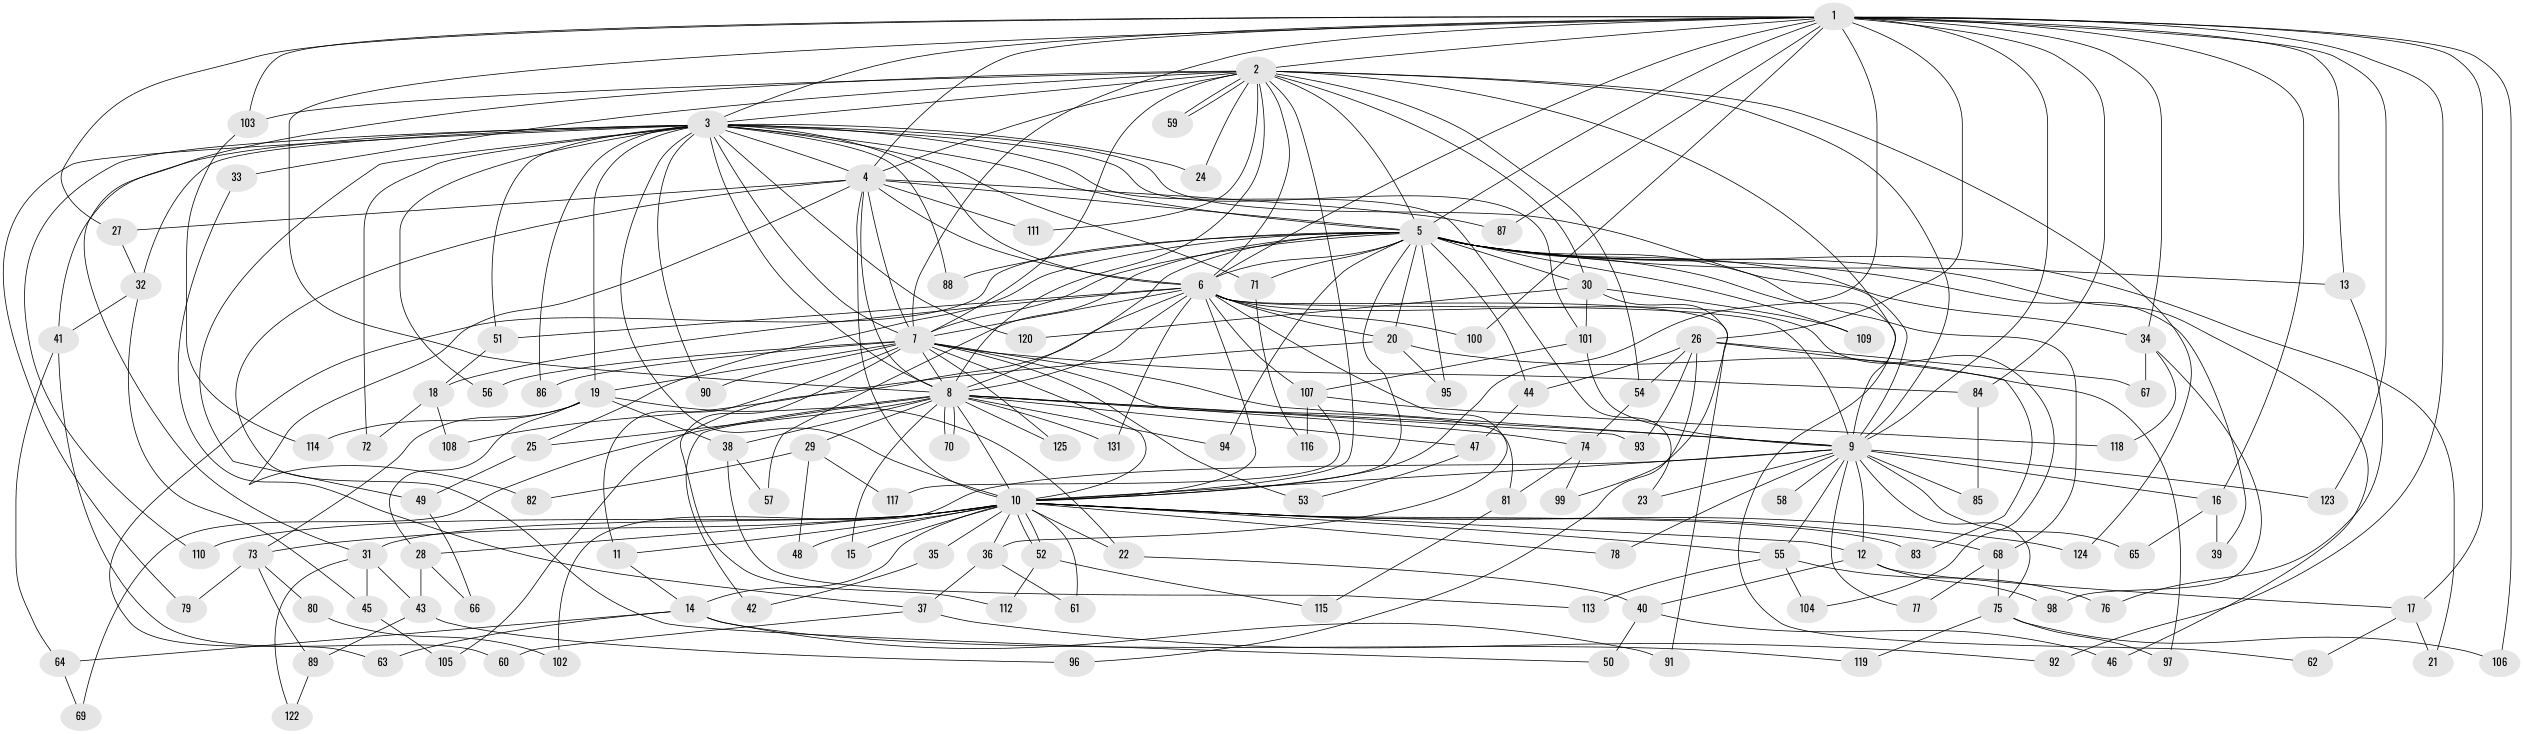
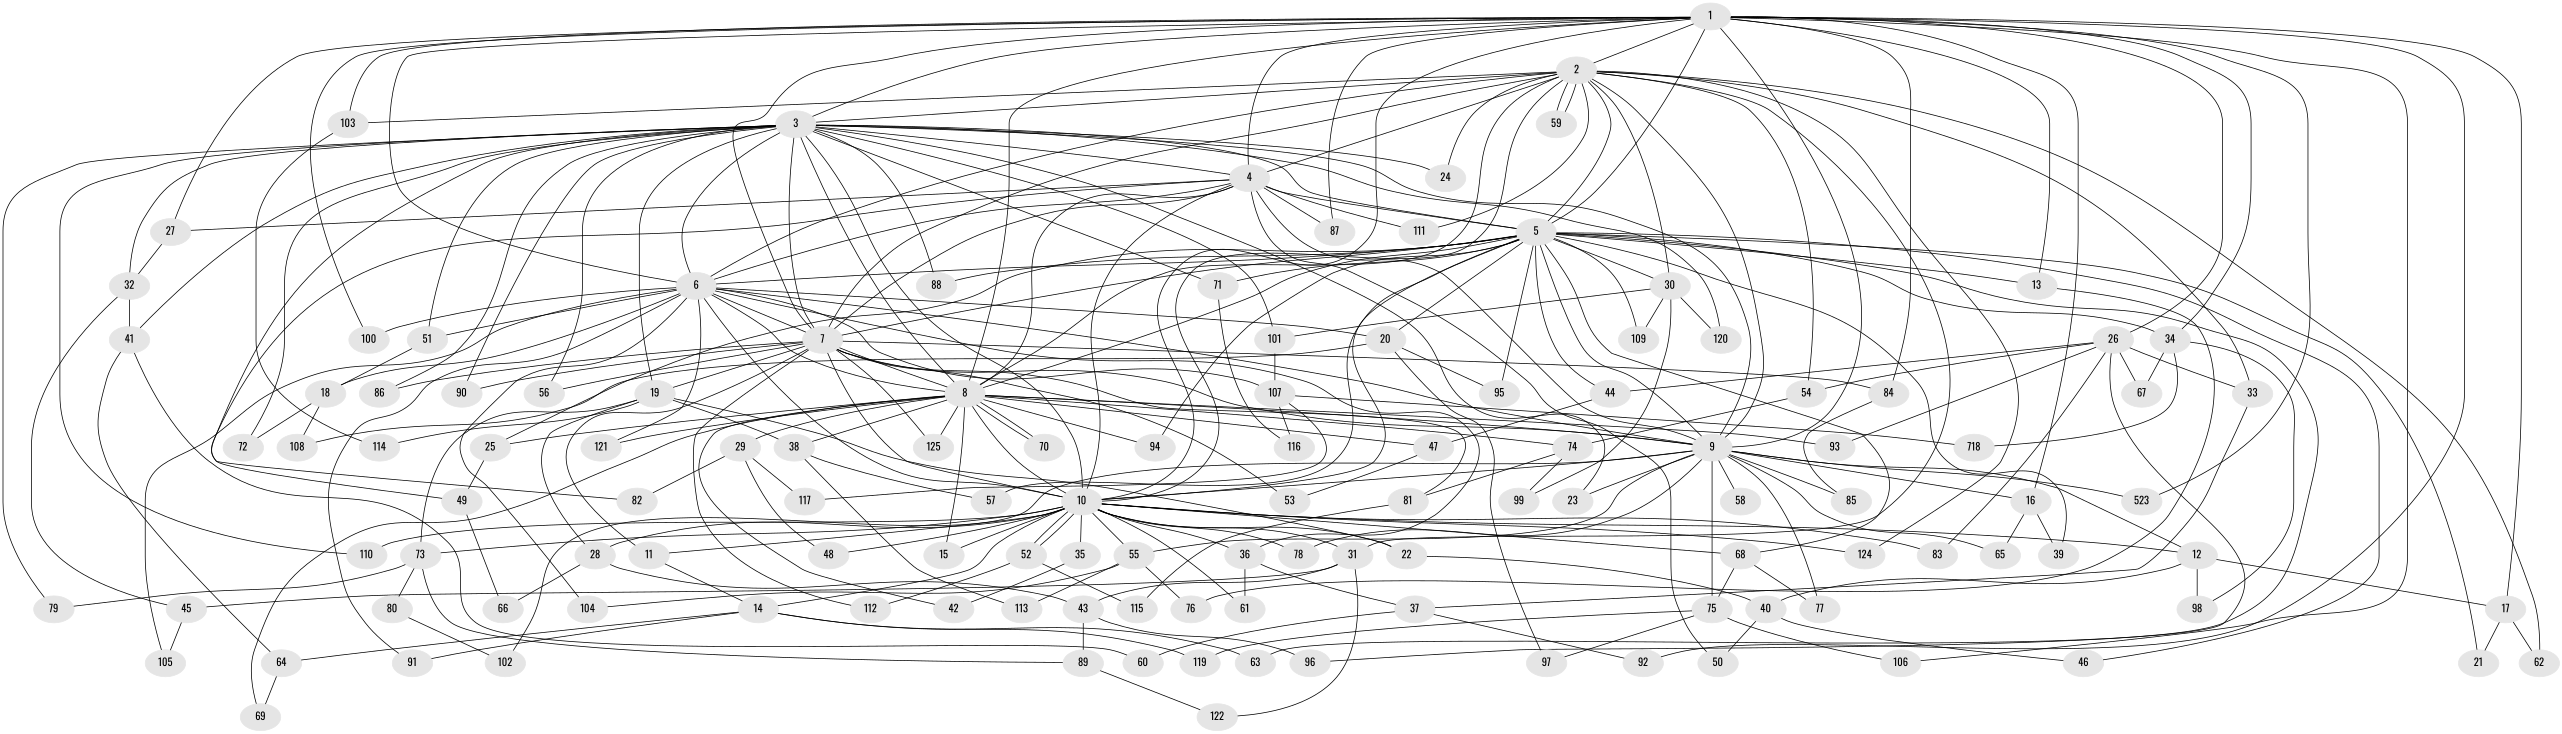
none -> (2182, 368)
(1676, 429) -> (1469, 297)
(1114, 448) -> (601, 448)
(2117, 448) -> (1974, 448)
(2328, 502) -> (2142, 502)
